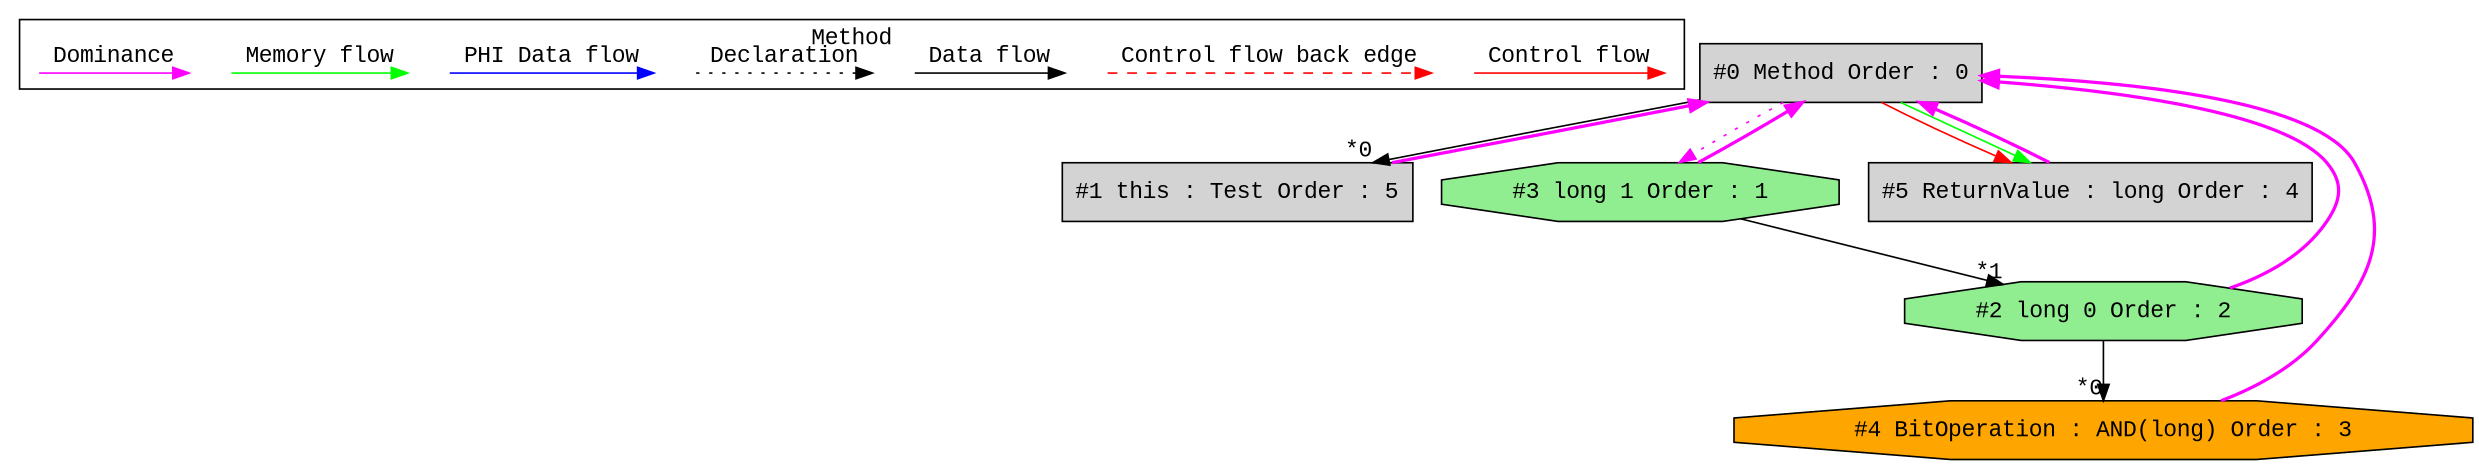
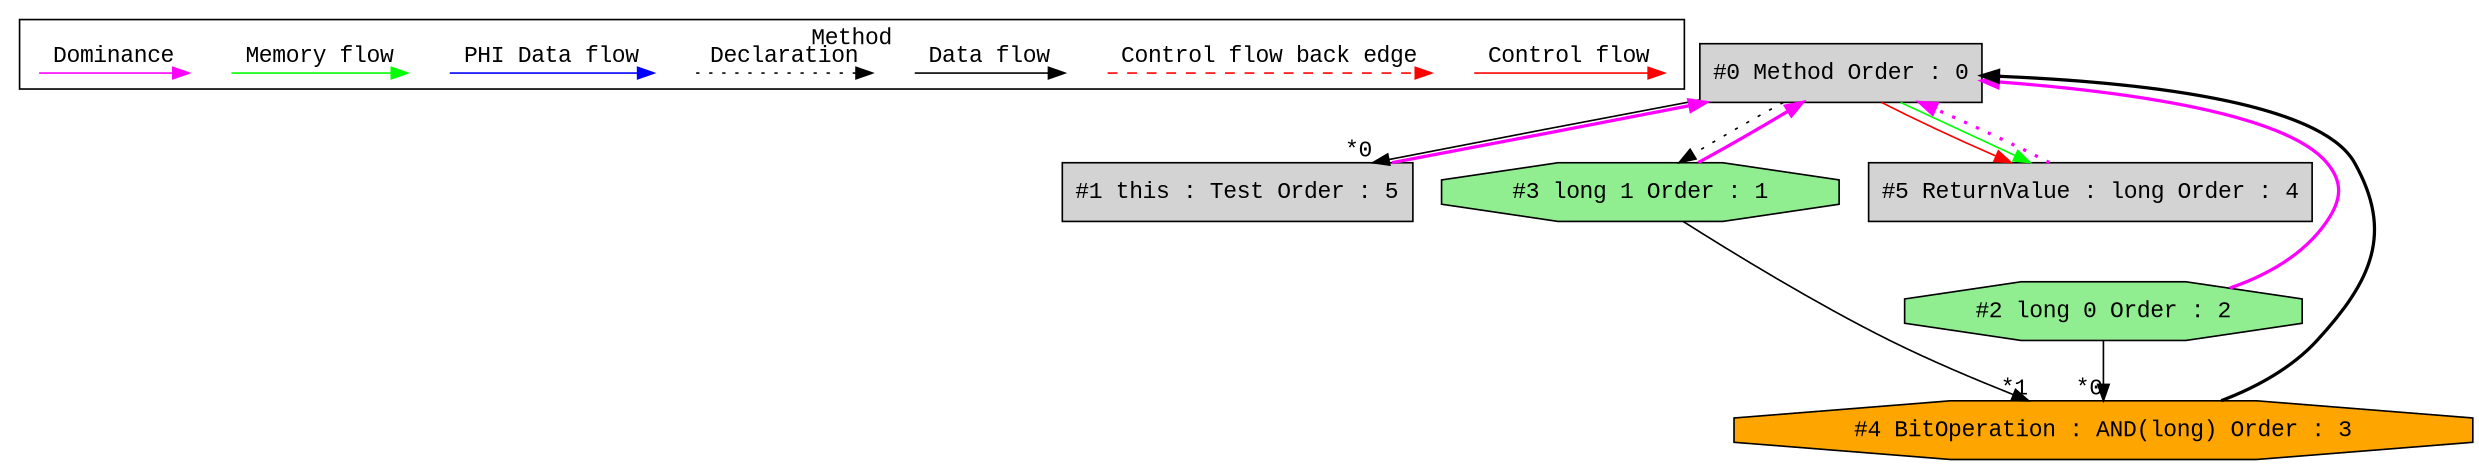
(1738, 128) -> (1738, 128)
(1993, 135) -> (1993, 135)
(2333, 140) -> (2333, 140)
(1864, 250) -> (1844, 316)
